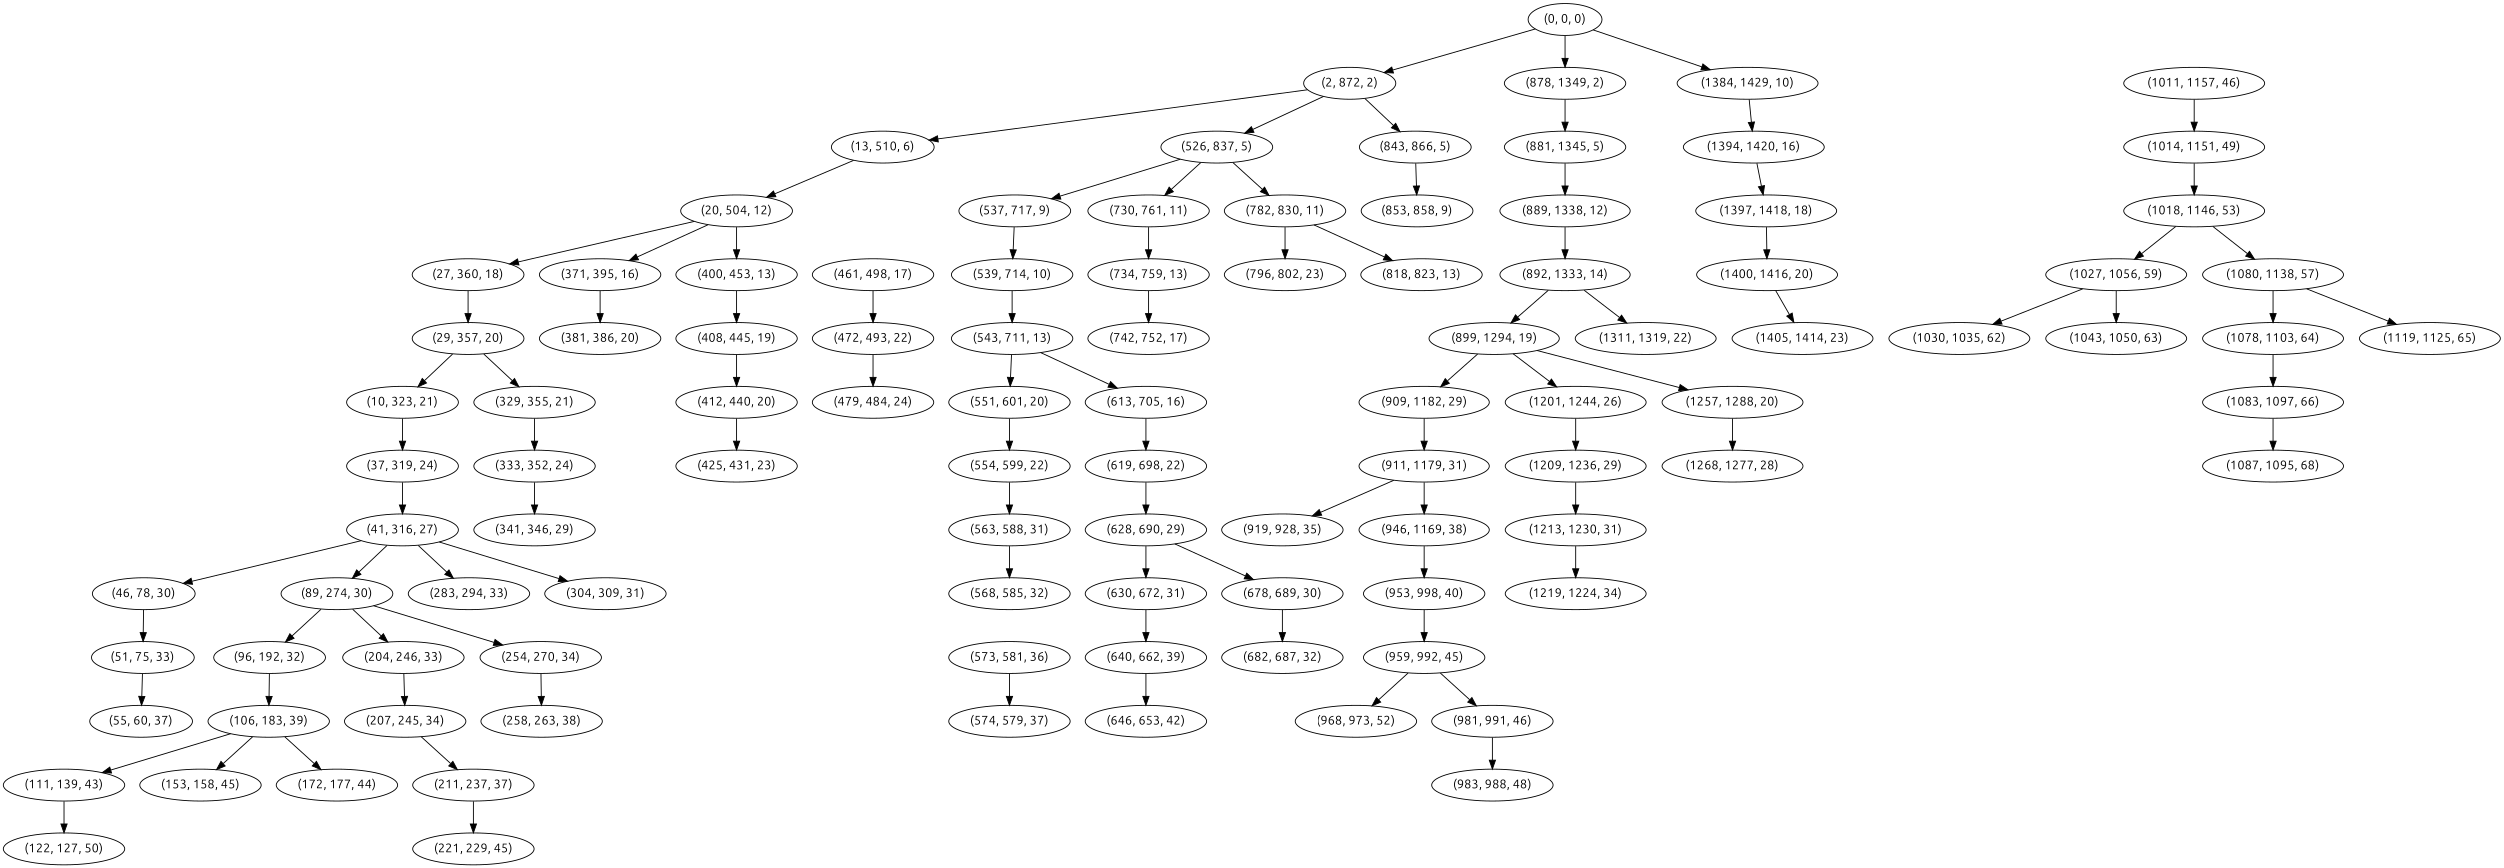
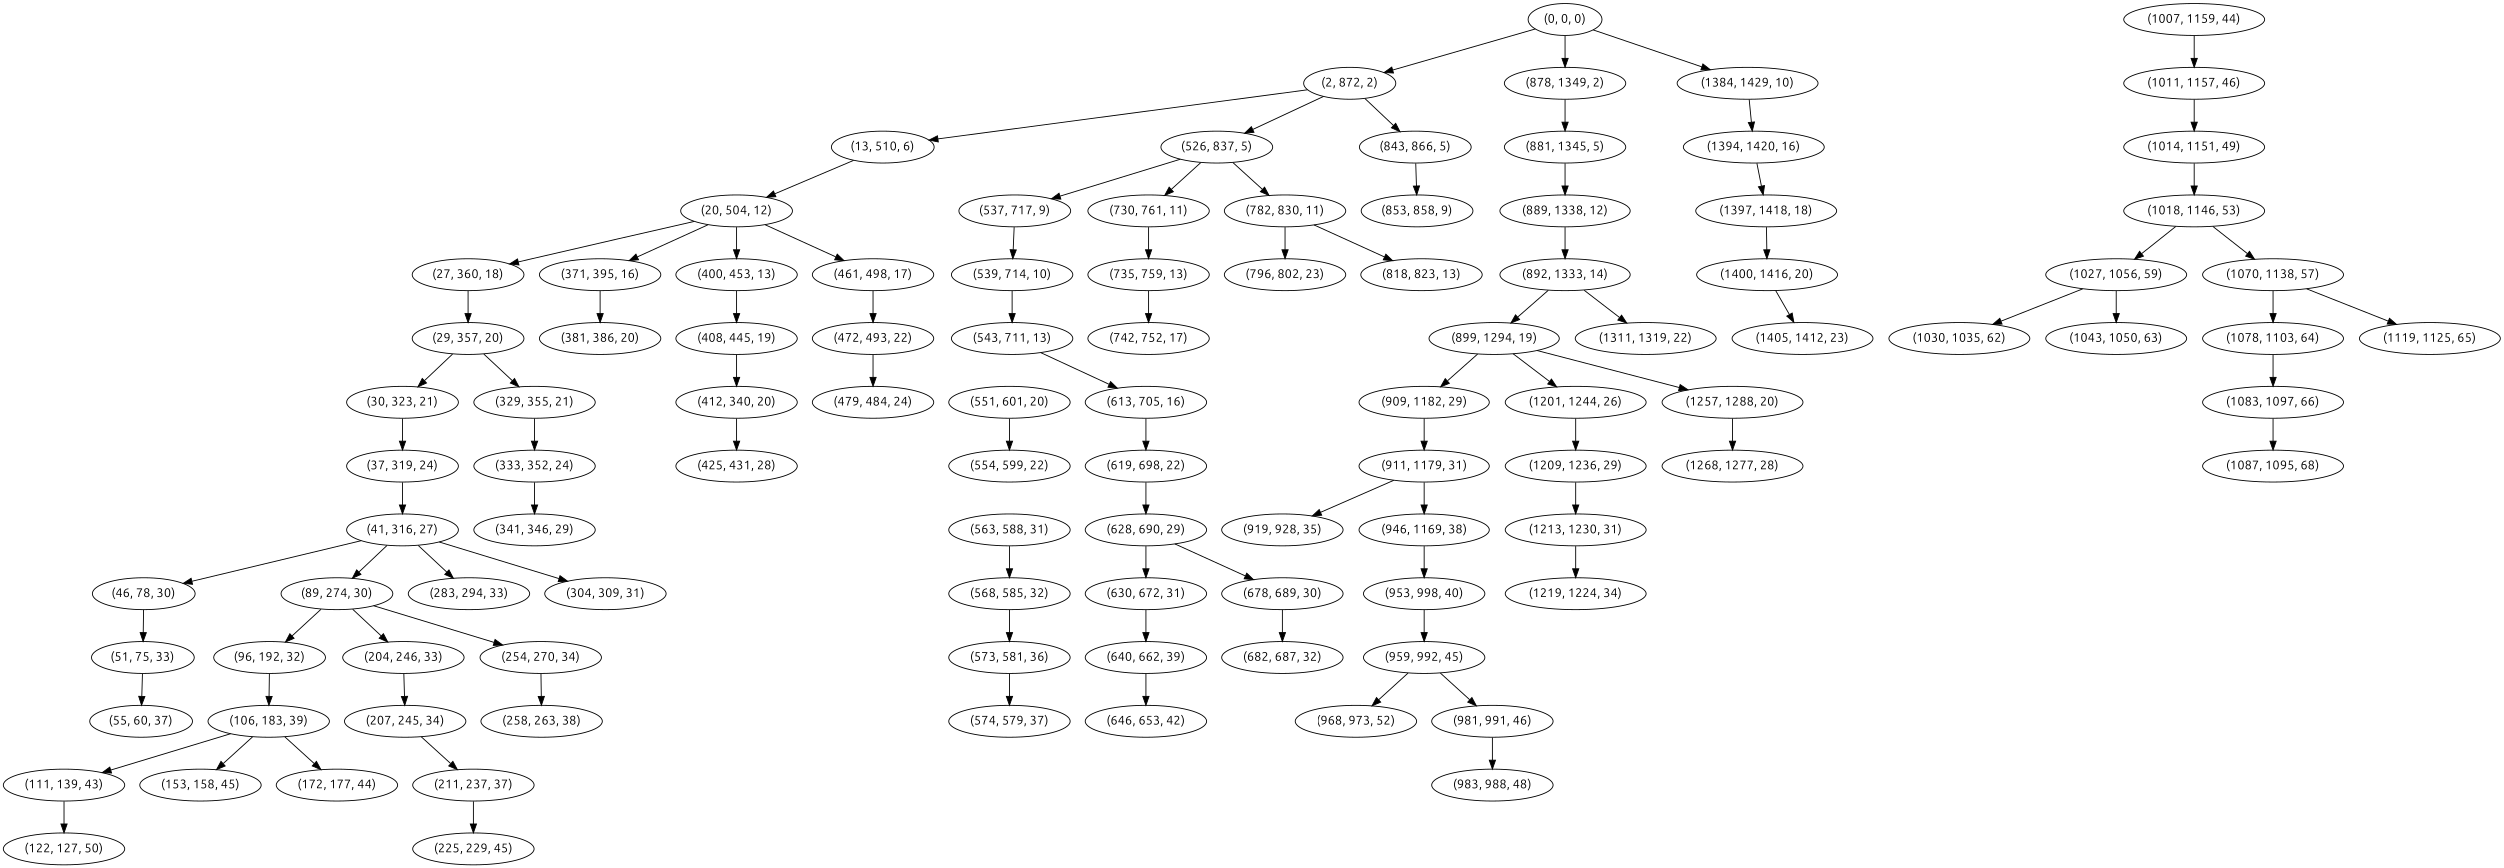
none -> (2194, 19)
none -> (800, 241)
(1149, 275) -> (1149, 275)
(2273, 275) -> (2273, 275)
(1803, 338) -> (1803, 338)
(1011, 366) -> none
(403, 402) -> (403, 402)
(737, 402) -> (737, 402)
(737, 466) -> (737, 466)
(1009, 494) -> none
none -> (1009, 621)
(473, 849) -> (473, 849)
